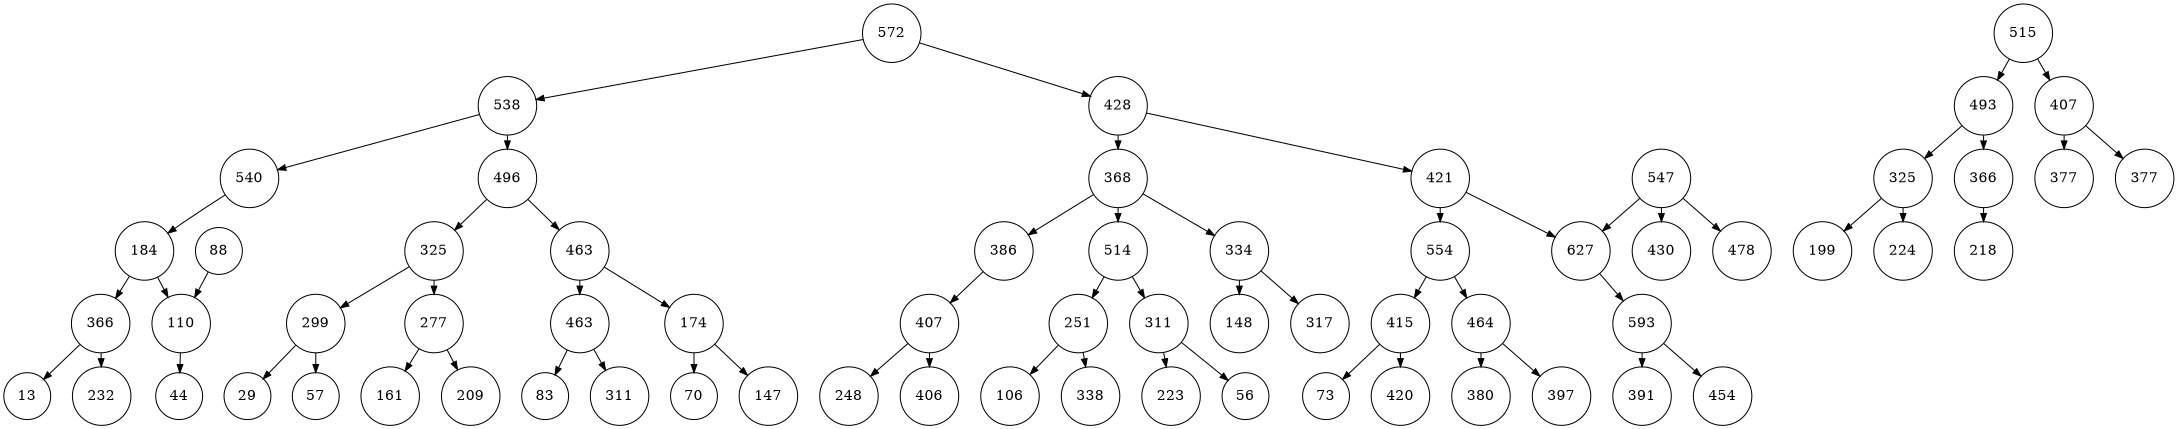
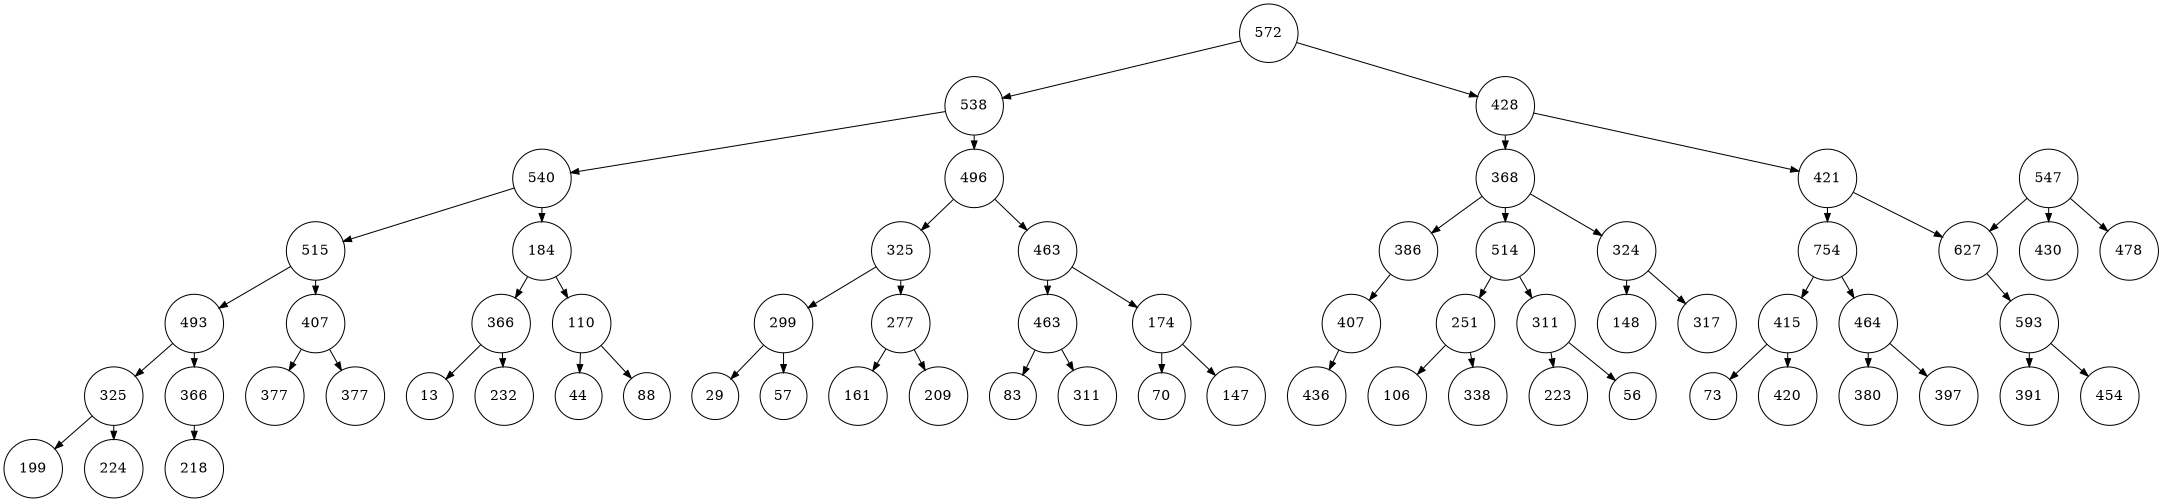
none -> (433, 213)
(1239, 251) -> (1627, 251)
(1440, 251) -> (1827, 251)
(203, 281) -> (613, 359)
(849, 396) -> none
(929, 396) -> (1317, 396)
